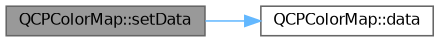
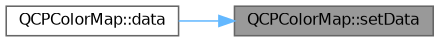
(225, 21) -> (199, 21)
